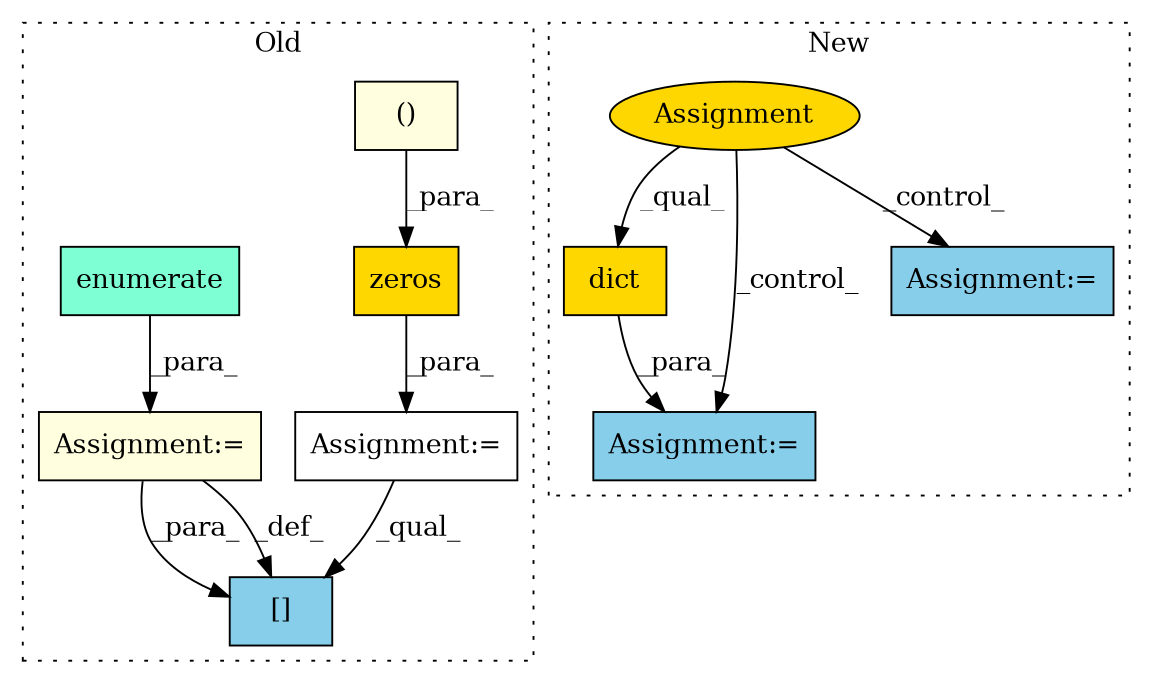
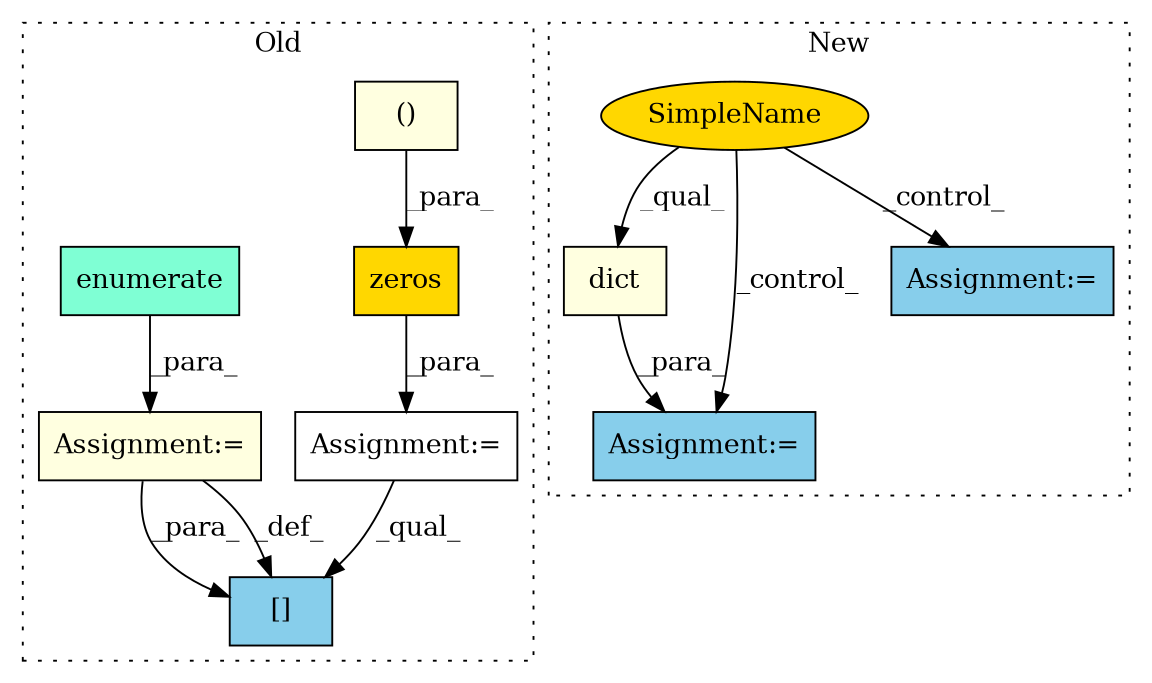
(735, 116) -> (735, 116)
(615, 281) -> (615, 281)
